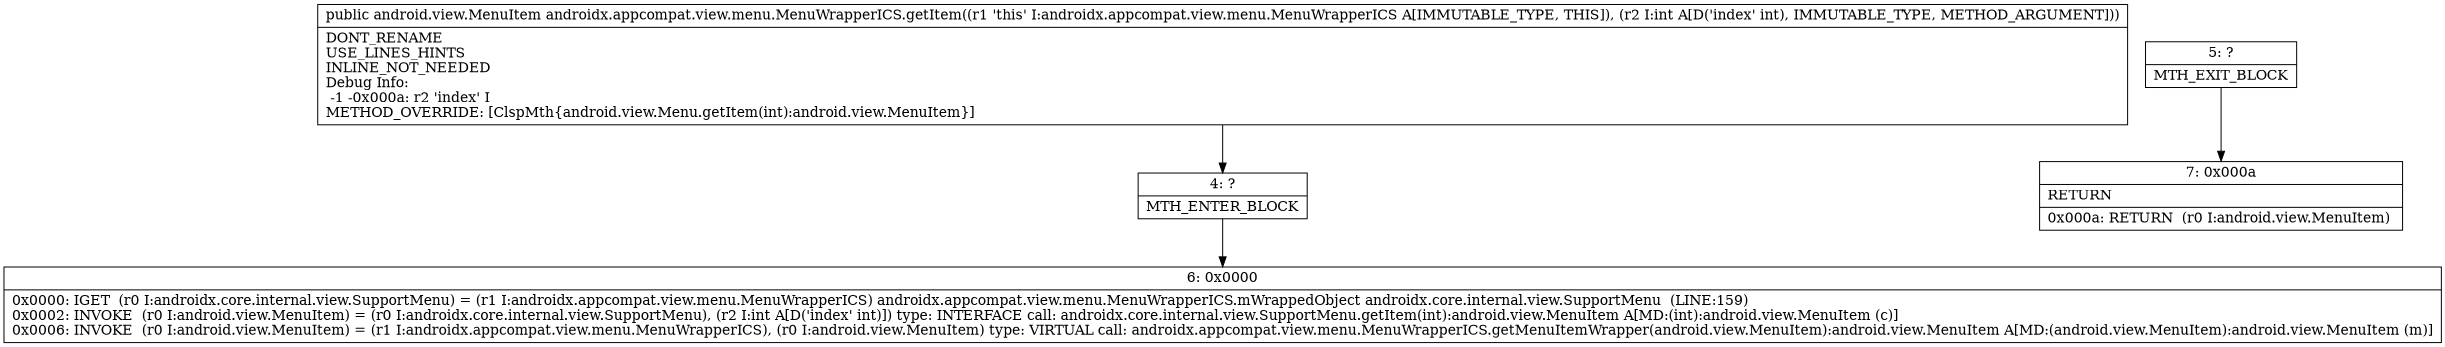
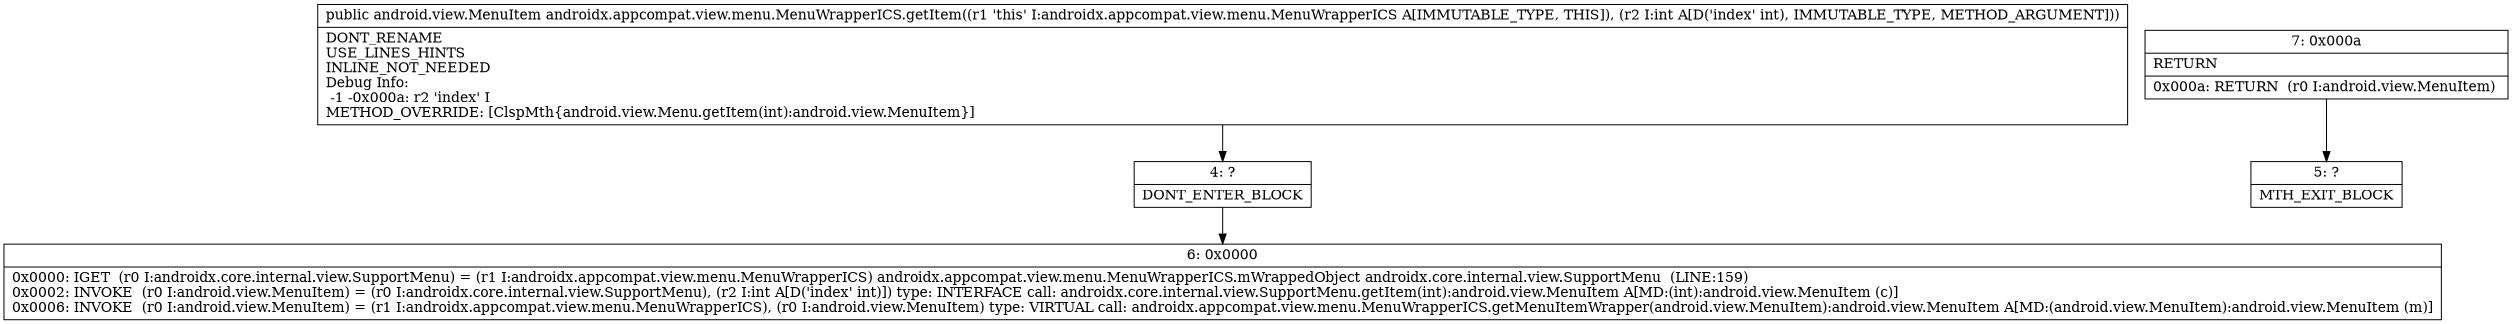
(2221, 119) -> (2327, 125)
(1223, 207) -> (1223, 195)
